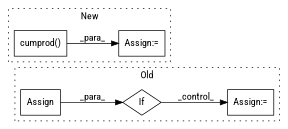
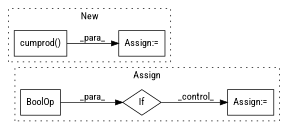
(147, 76) -> (147, 76)
(41, 102) -> (41, 102)
